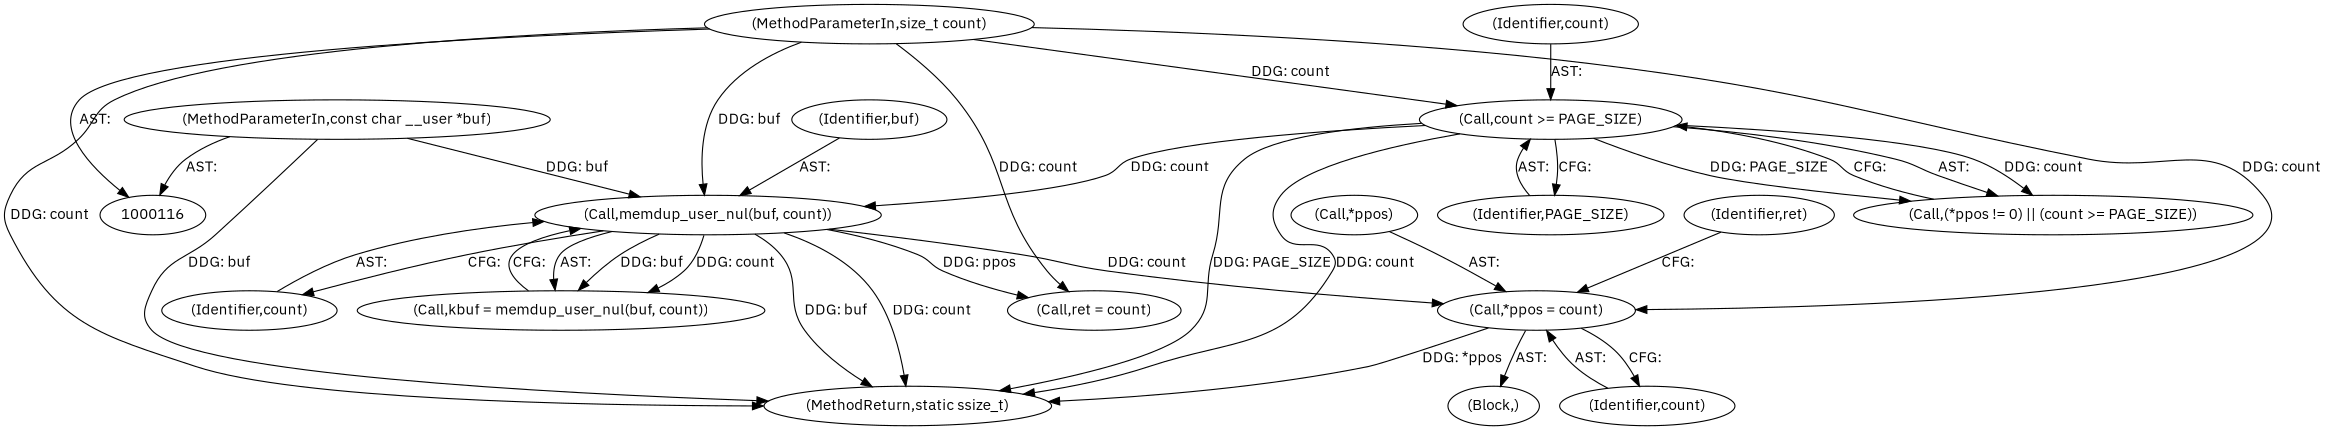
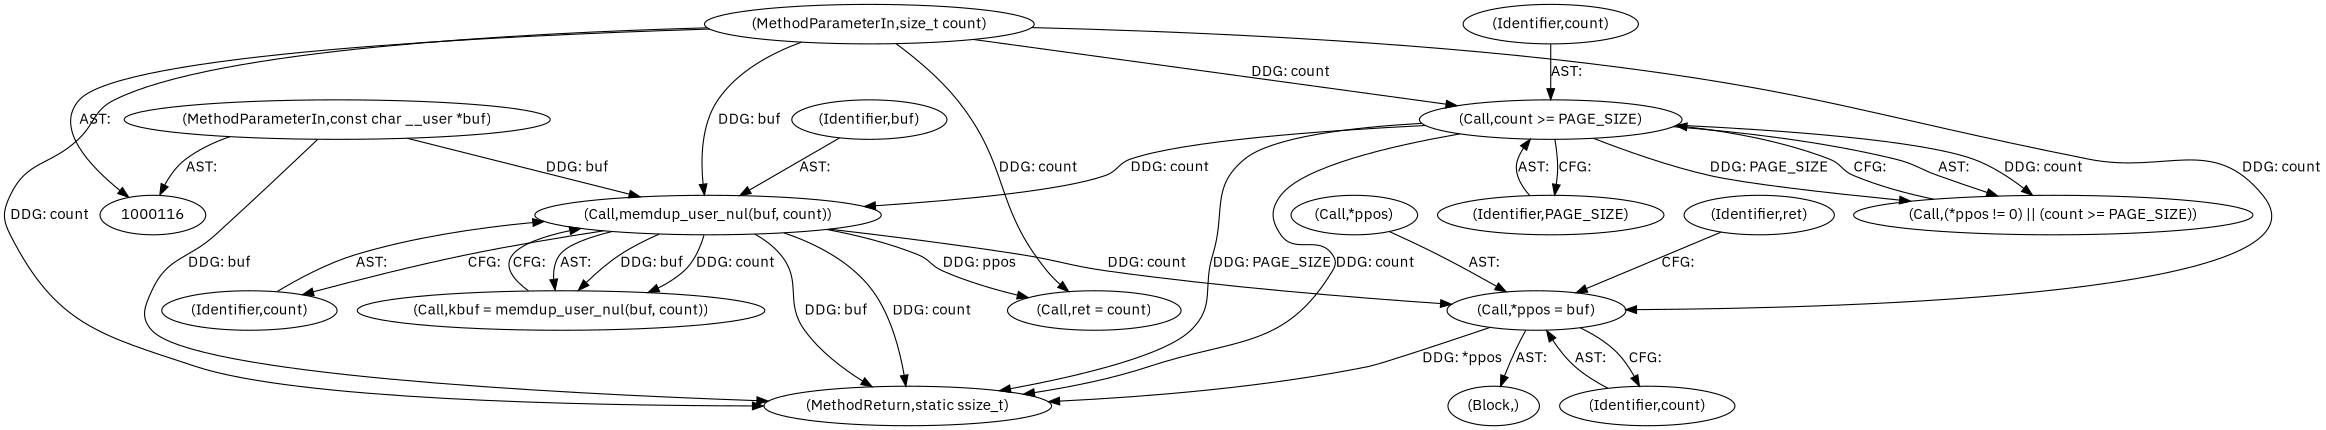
(1536, 311) -> (1536, 311)
